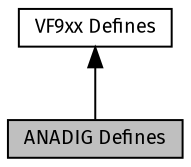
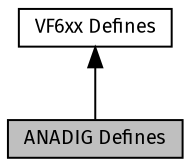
(95, 28) -> (95, 28)
